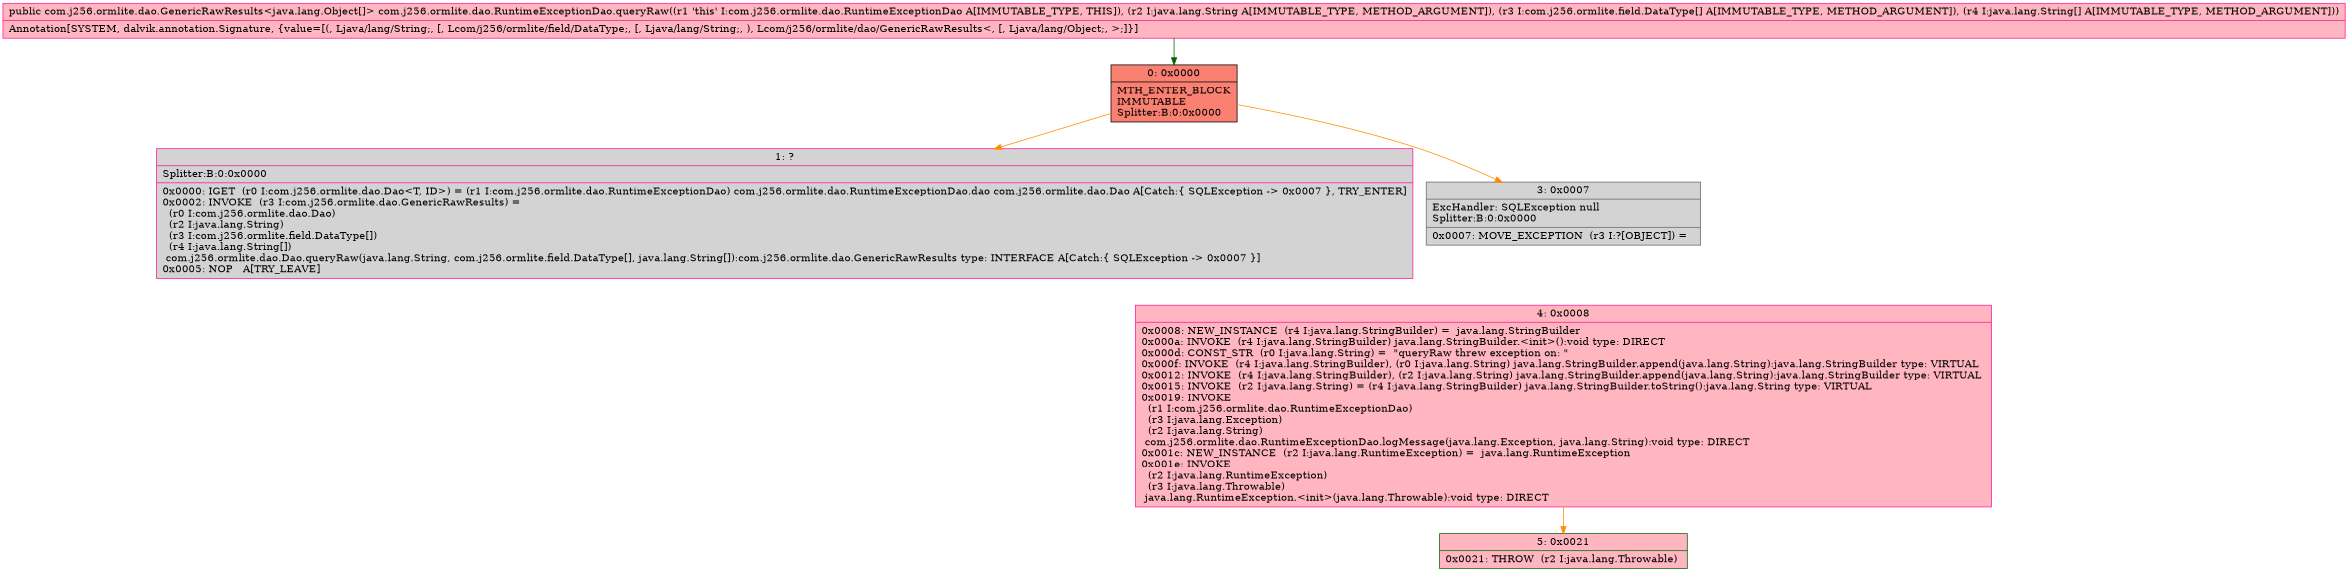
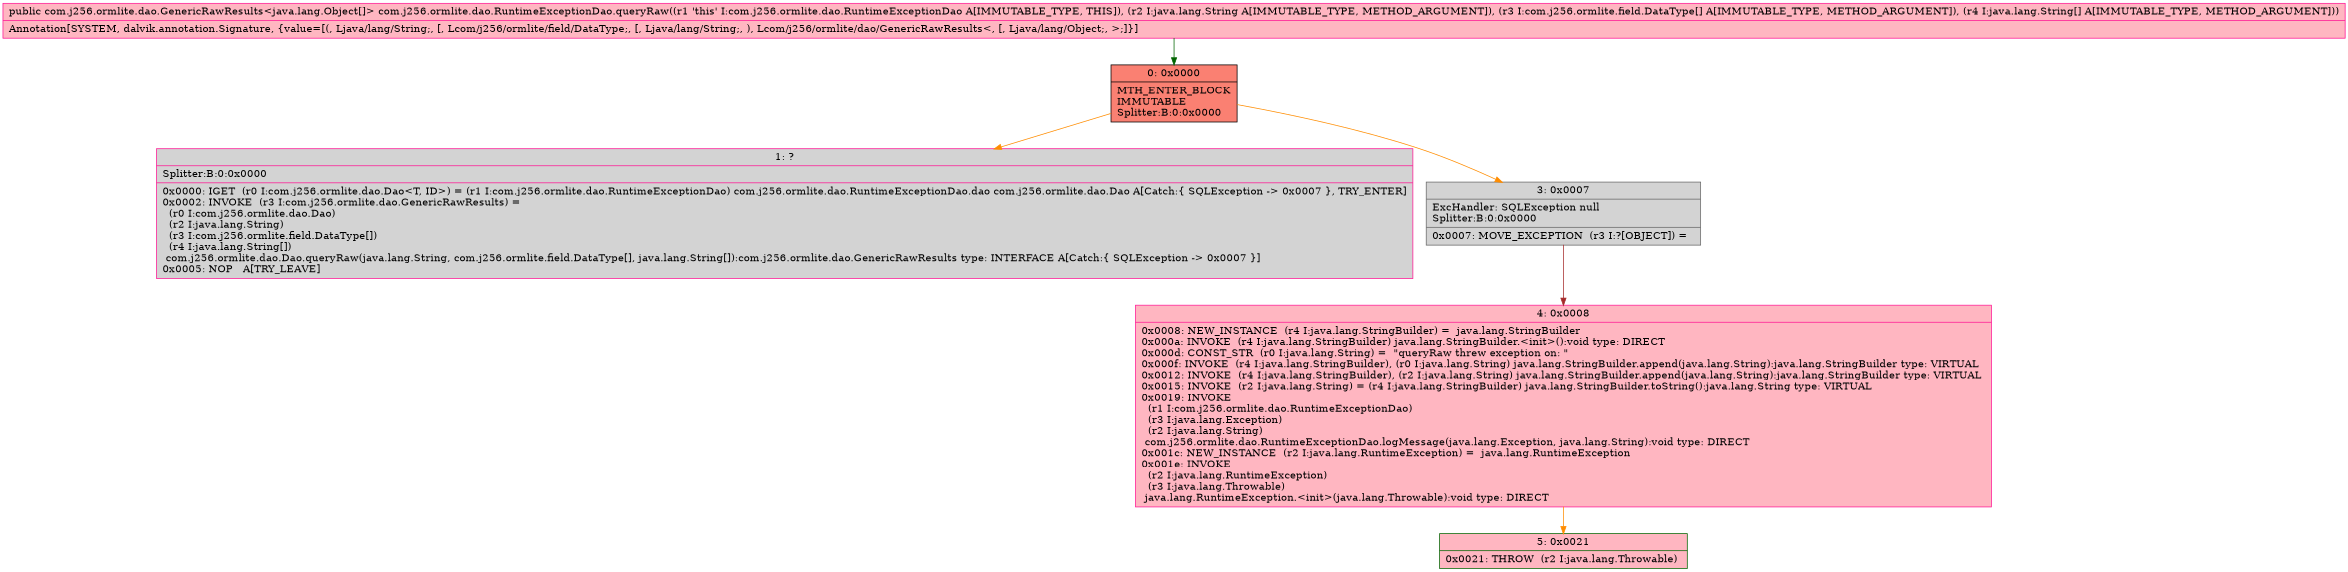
none -> (1563, 271)
